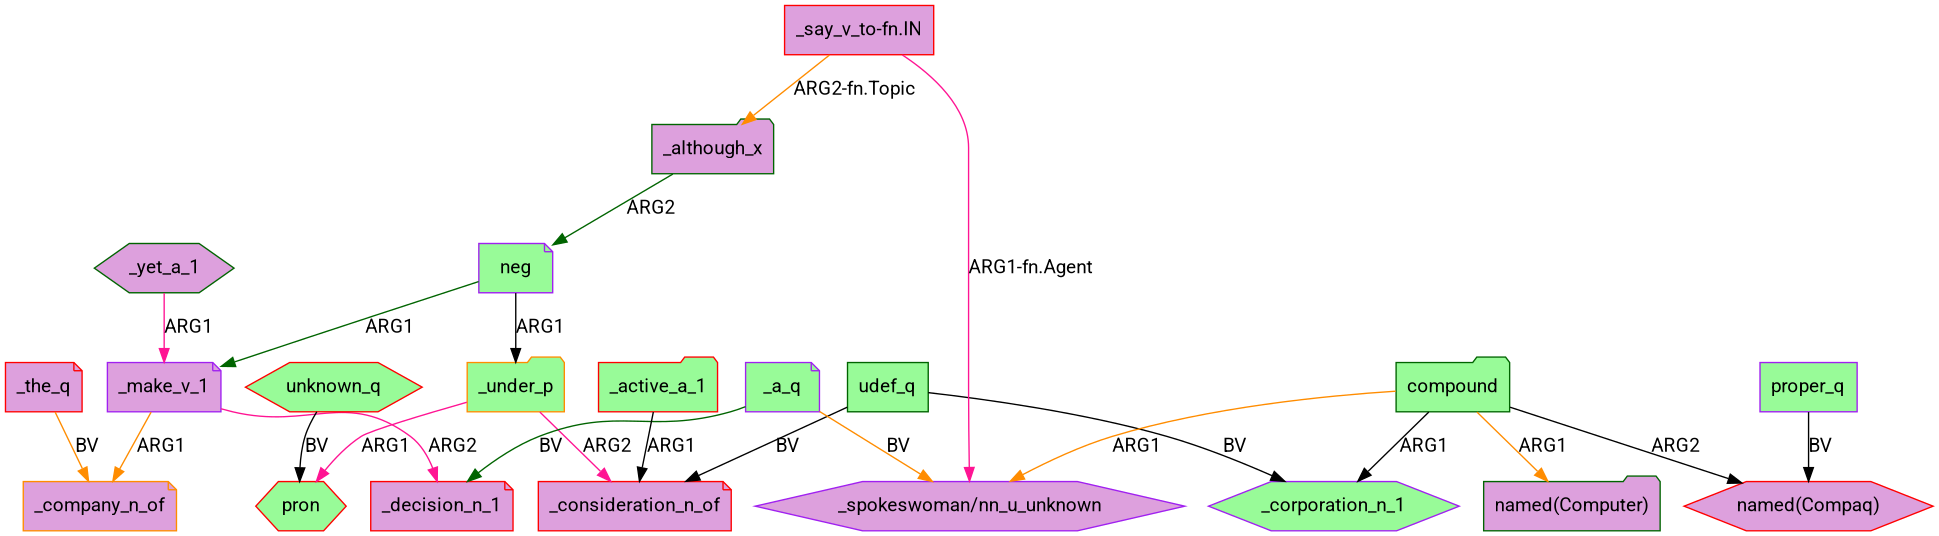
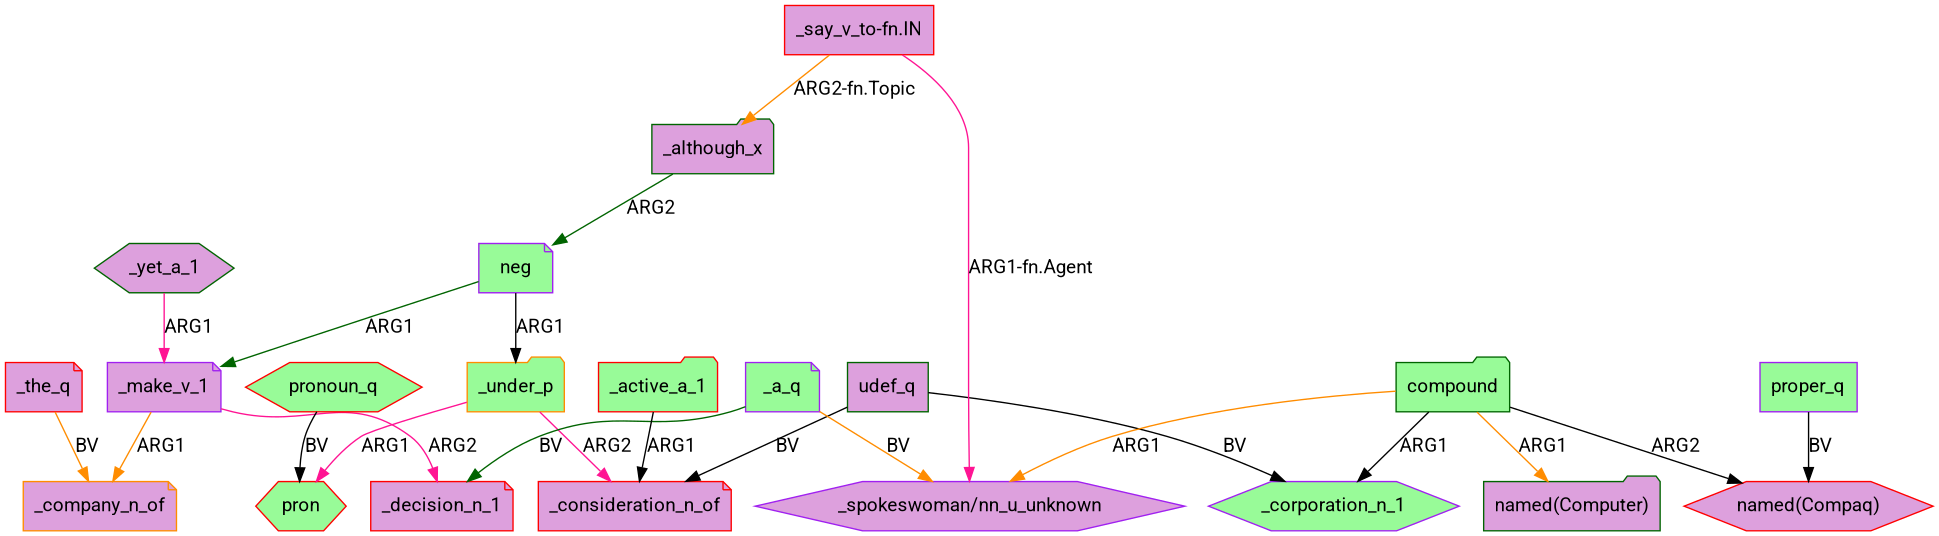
(334, 387) -> (334, 387)
(888, 387) -> (888, 387)
